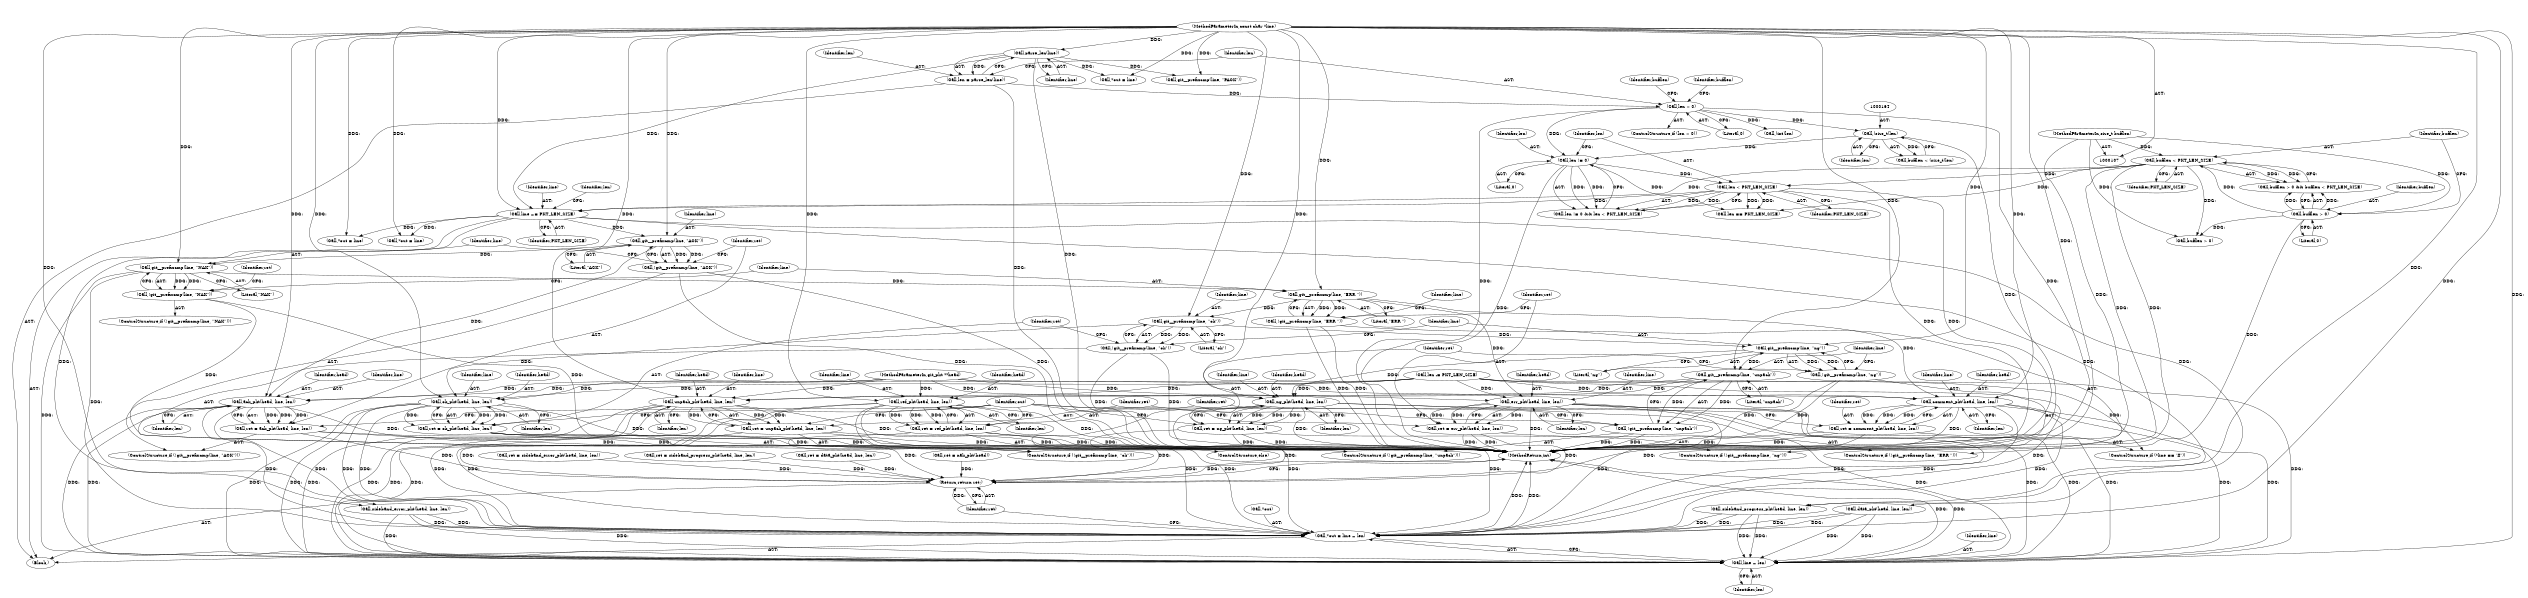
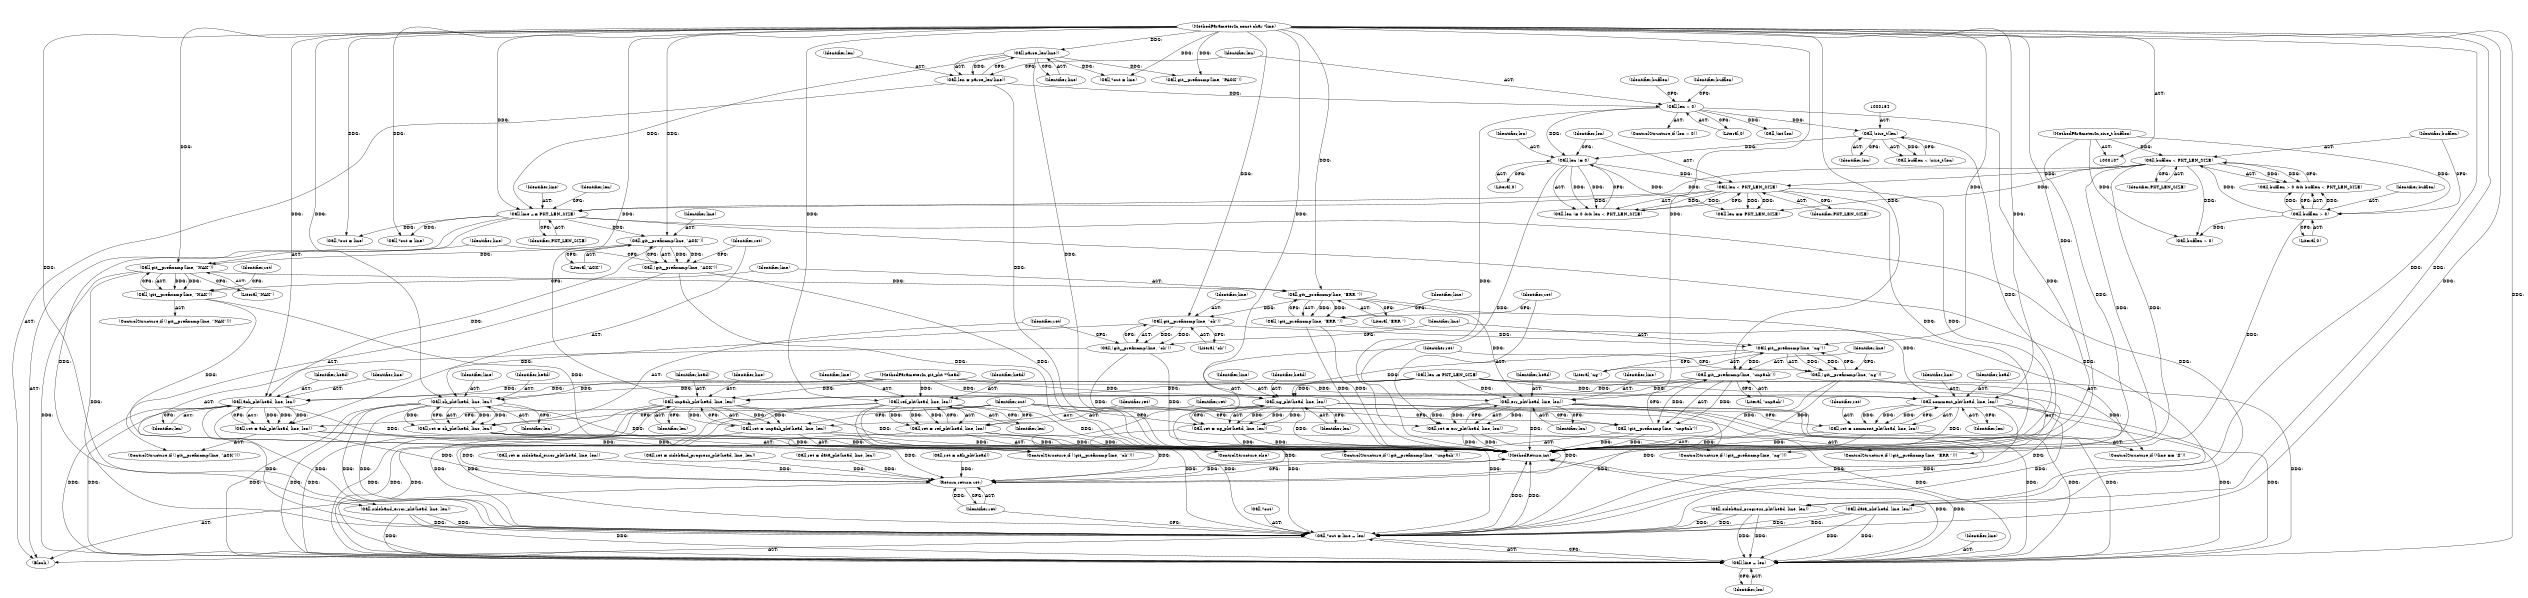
none -> (2215, 37)
none -> (1810, 58)
